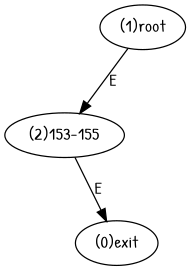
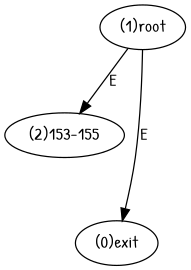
(88, 184) -> (138, 130)
